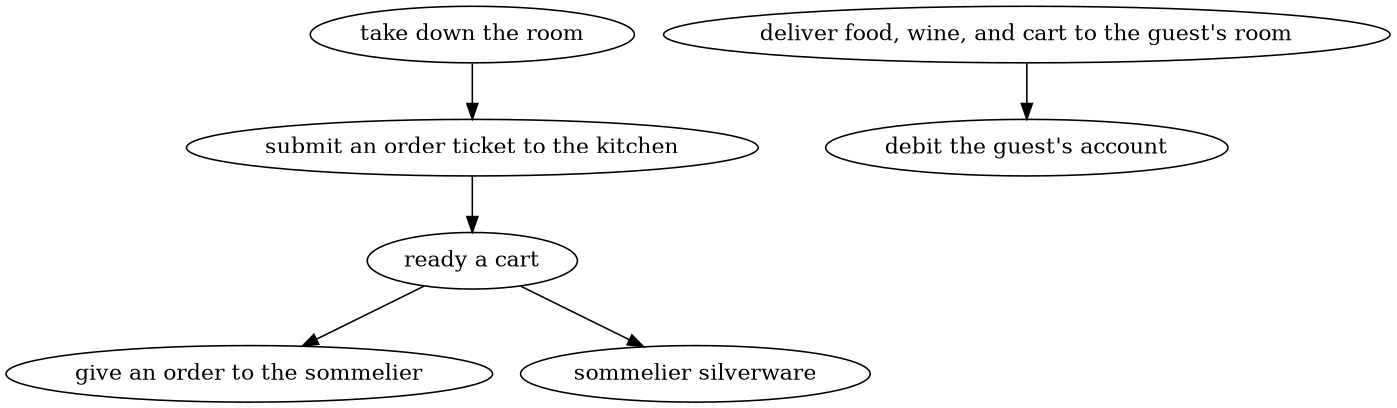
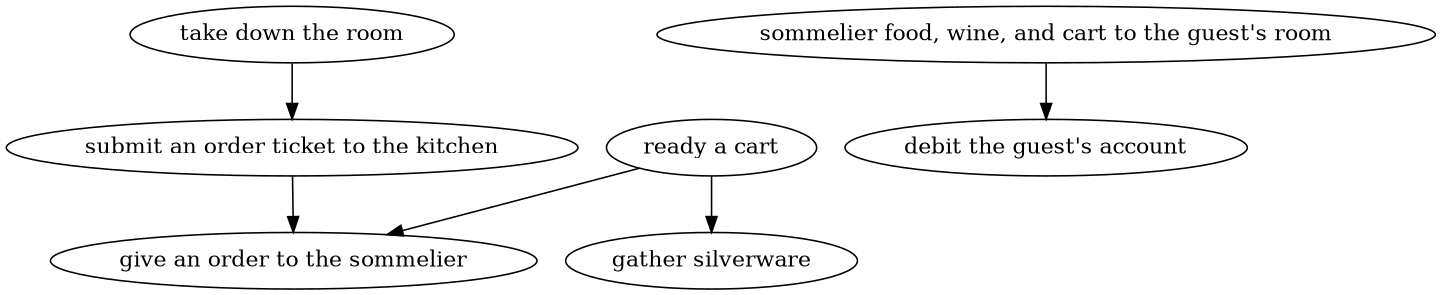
(1027, 35) -> (1046, 35)
(472, 197) -> (293, 197)
(695, 374) -> (712, 261)
